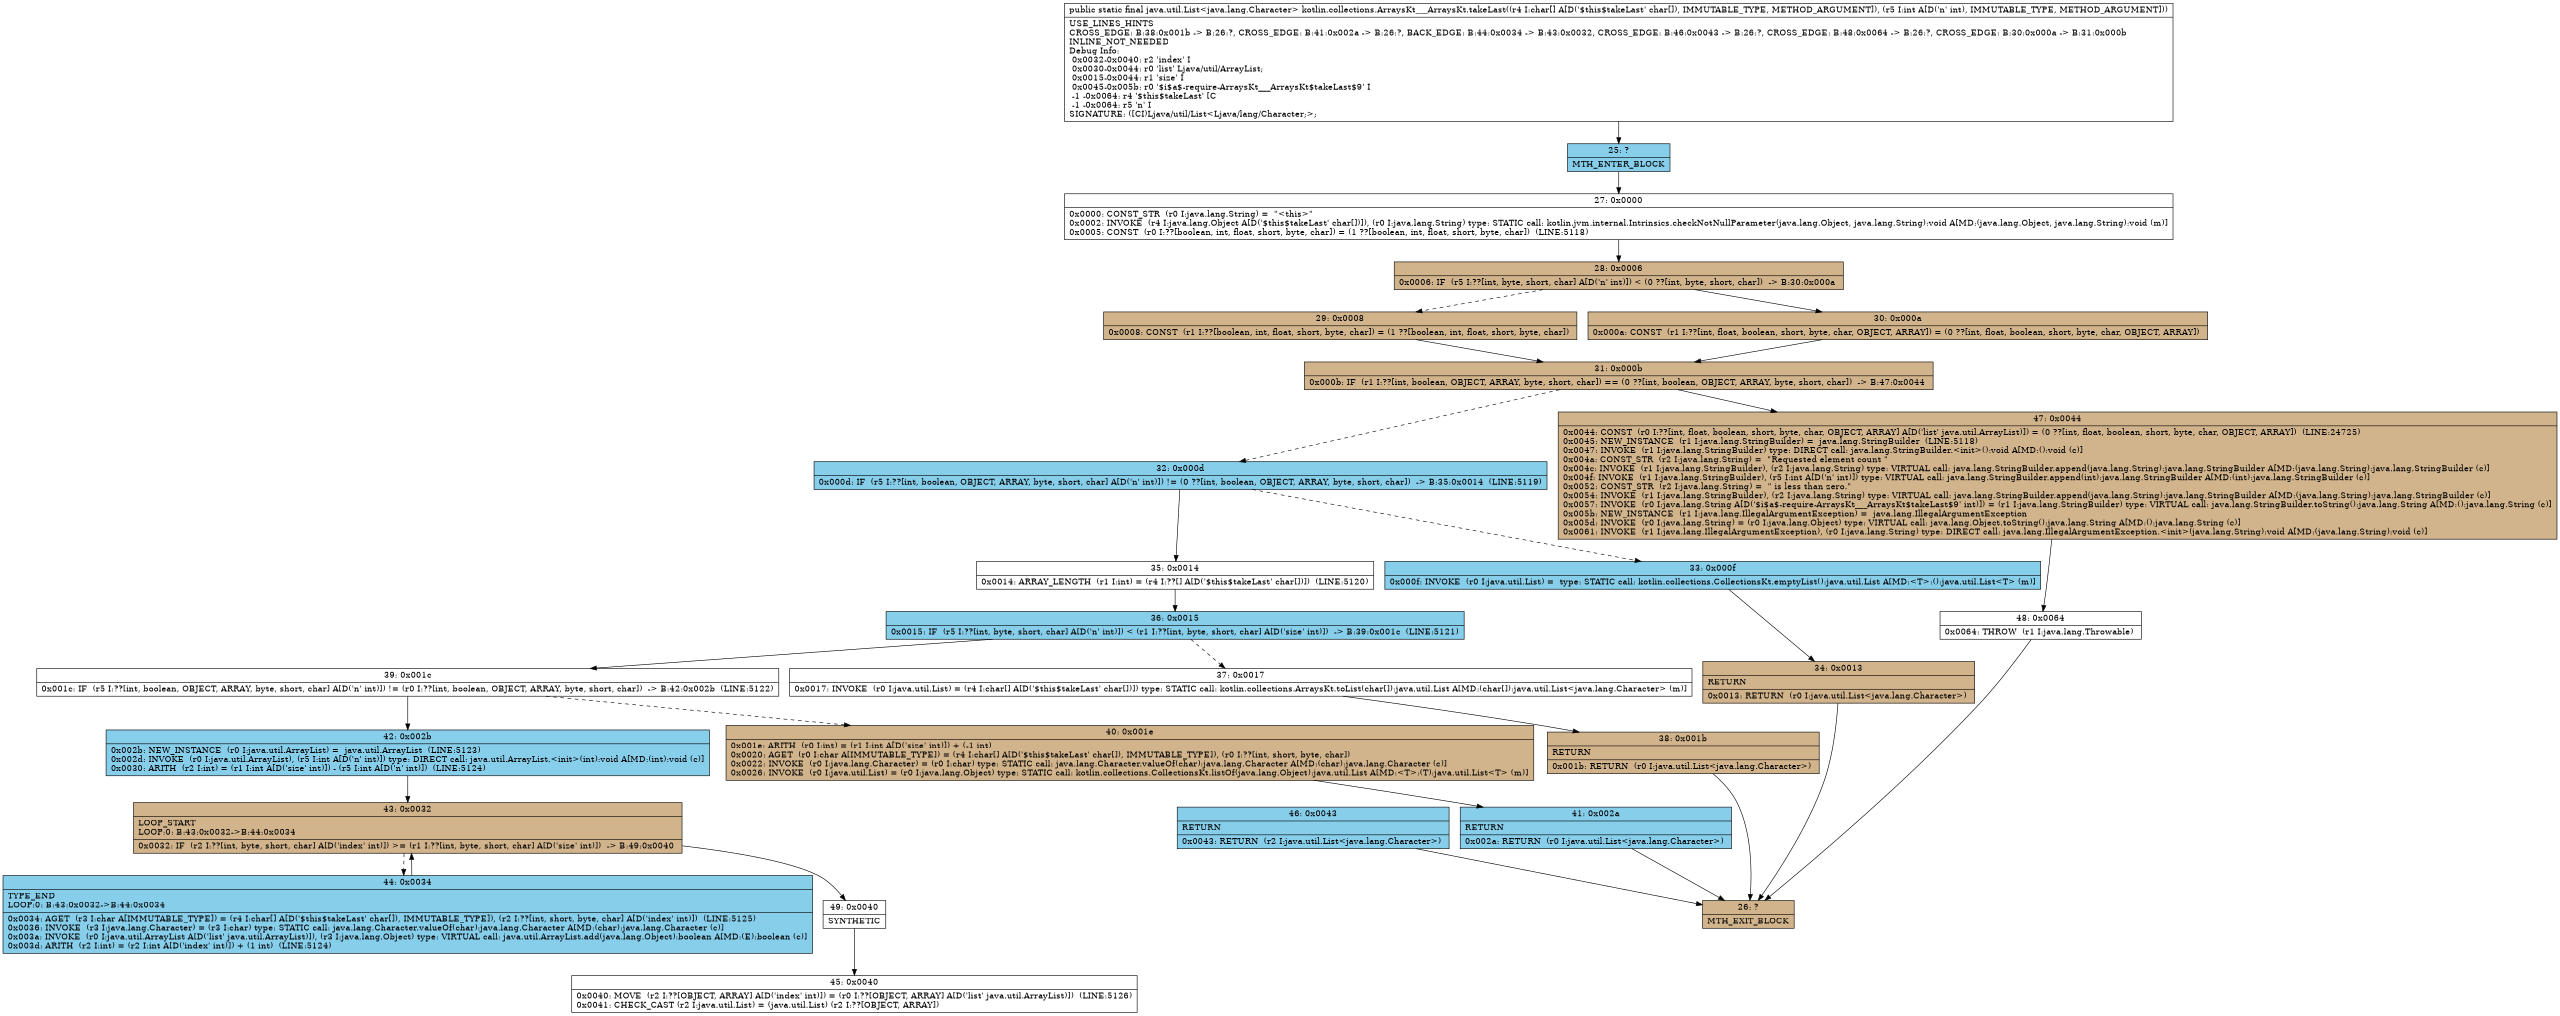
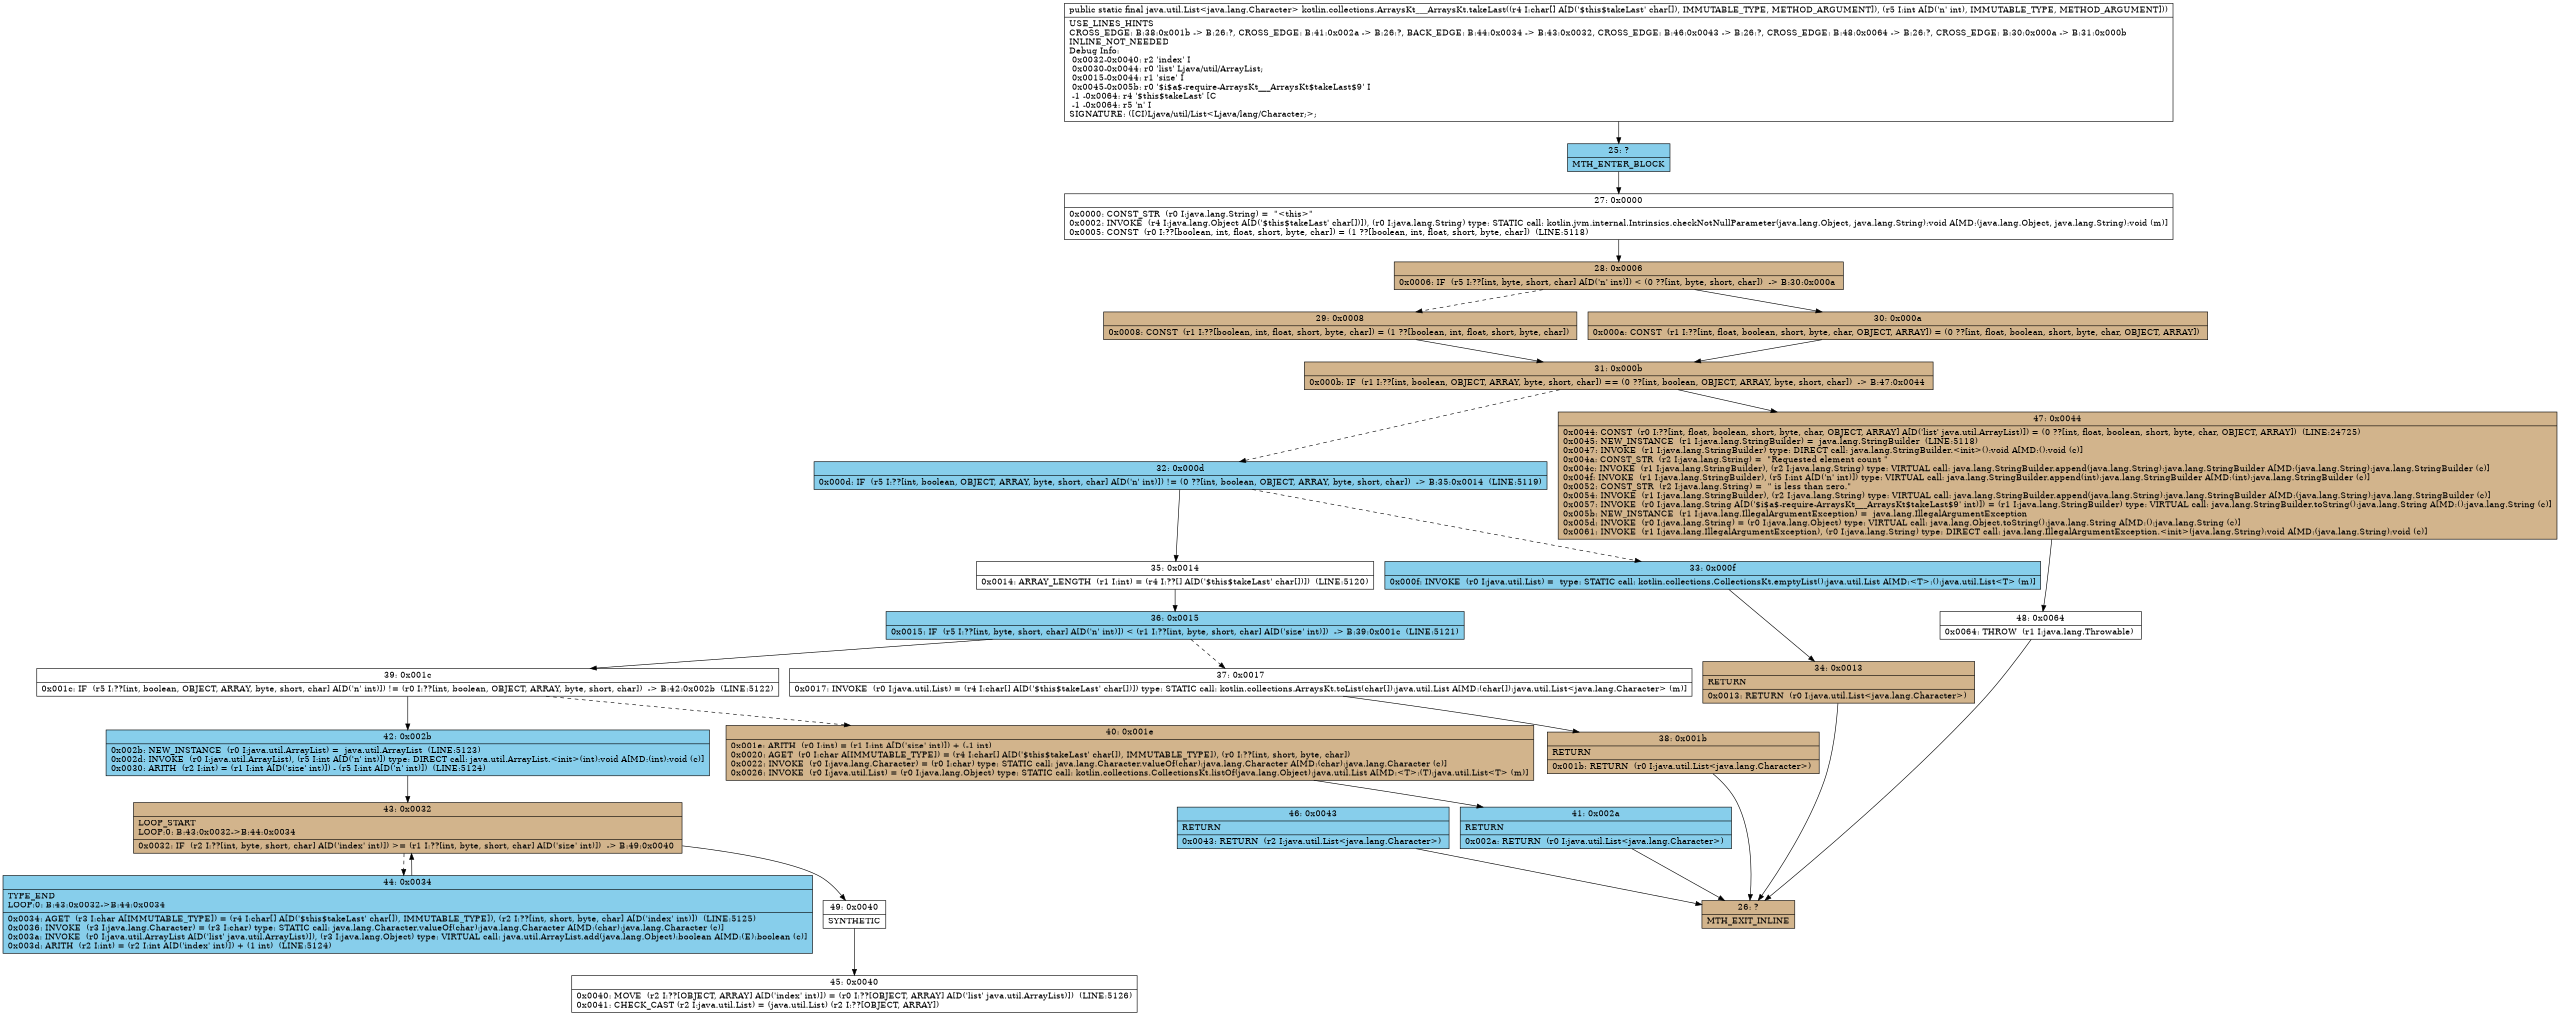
(1748, 921) -> (1748, 921)
